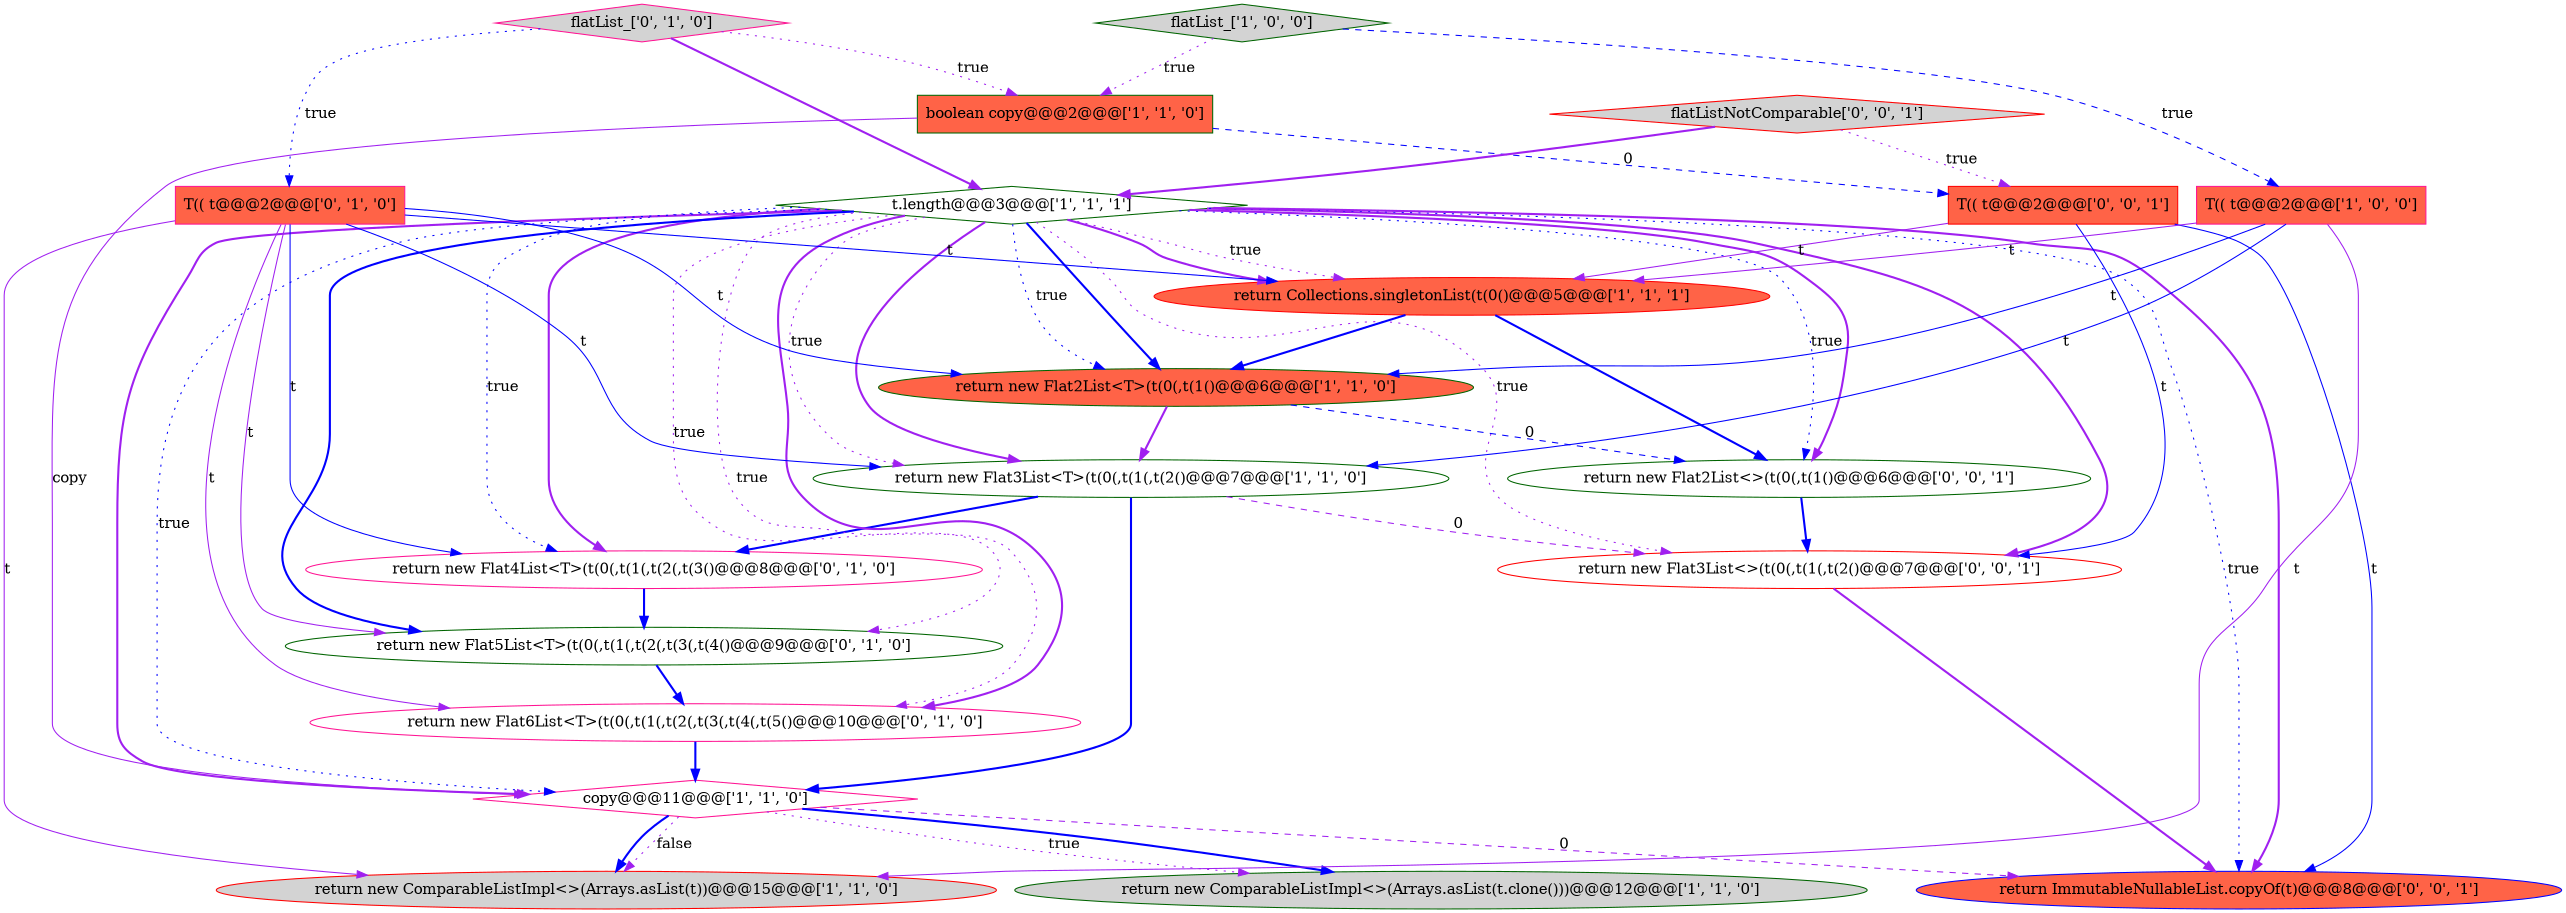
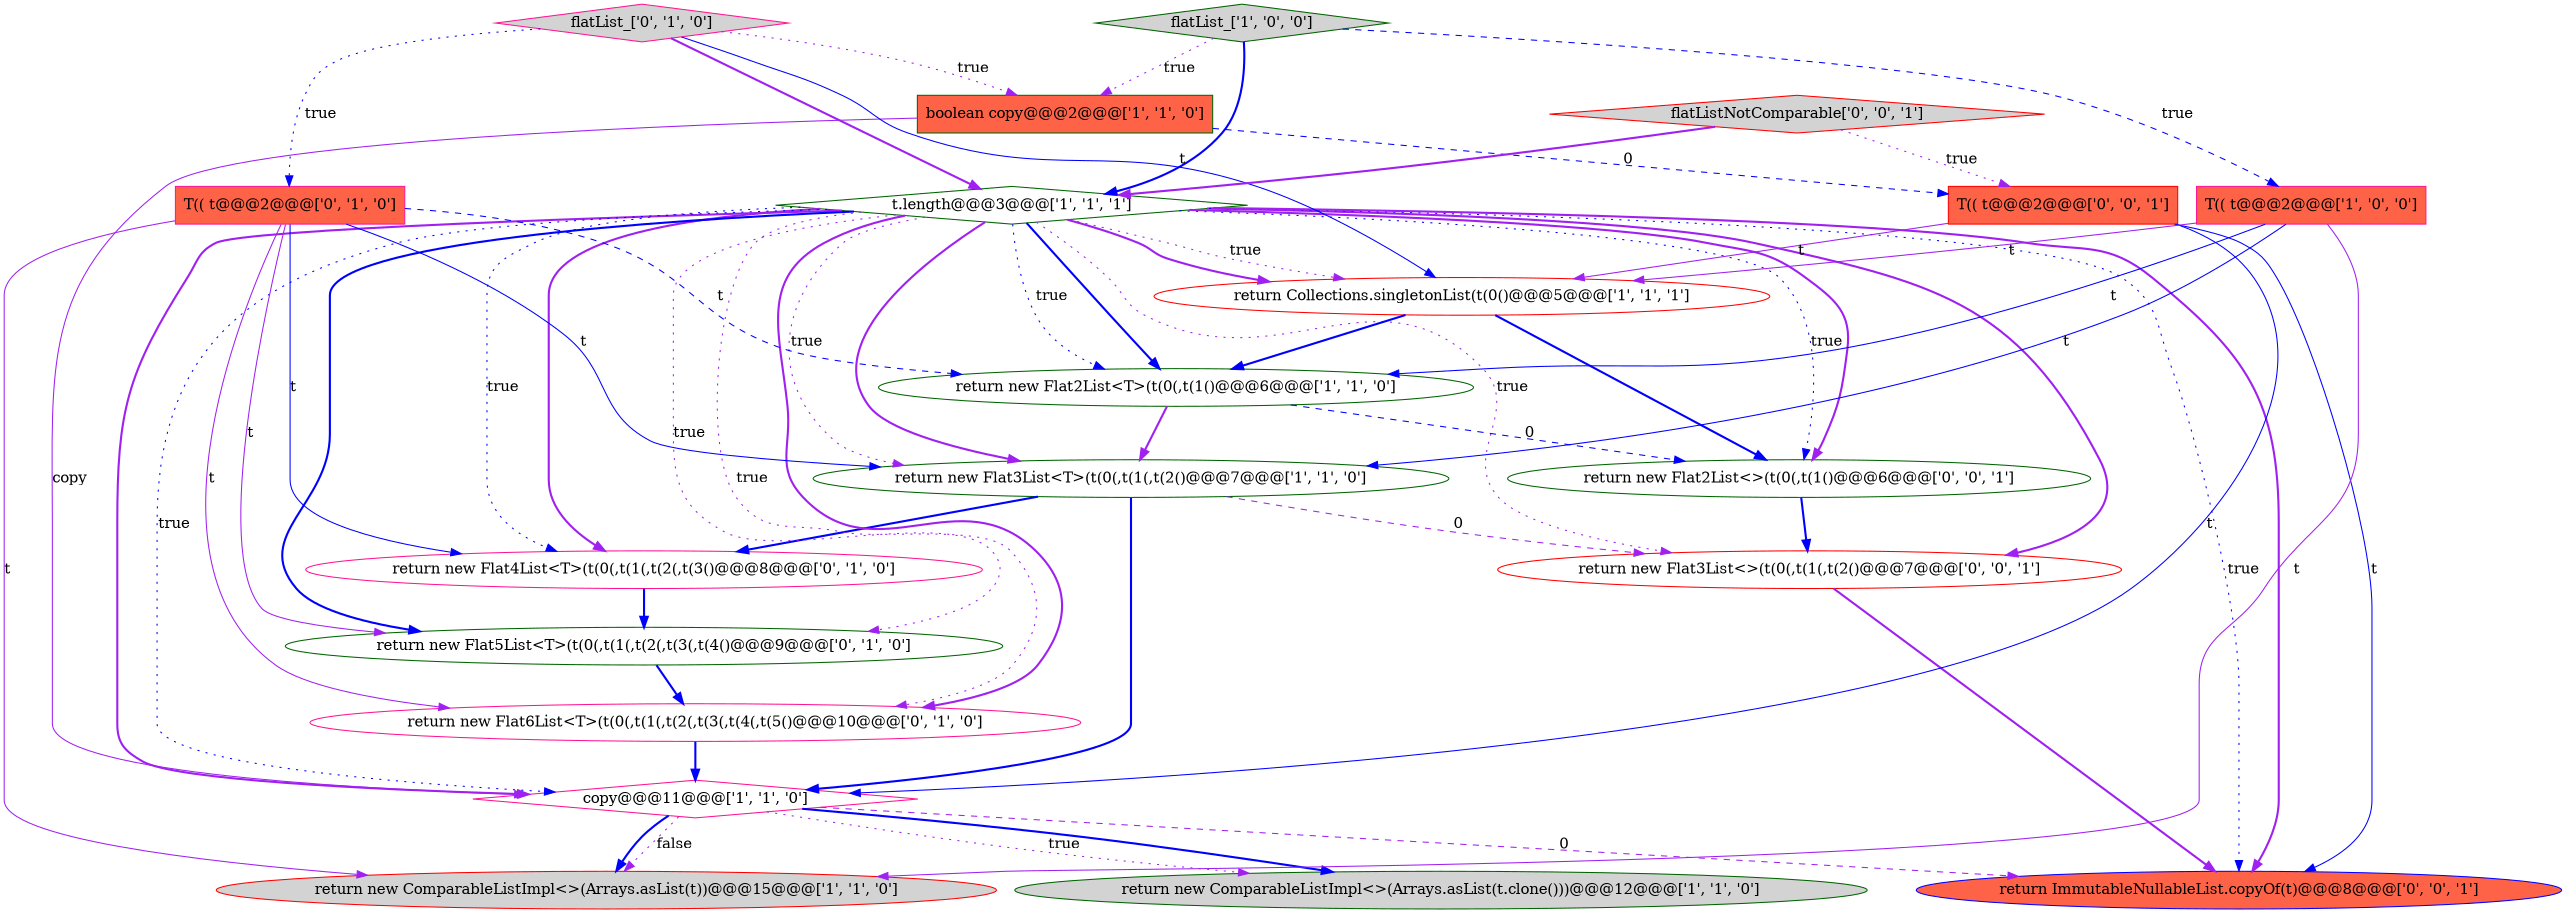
none -> (1213, 143)
(857, 249) -> (1054, 160)
(669, 277) -> (669, 277)
(1462, 296) -> (1462, 296)
(1176, 387) -> (1176, 387)
(2163, 426) -> (1736, 712)
